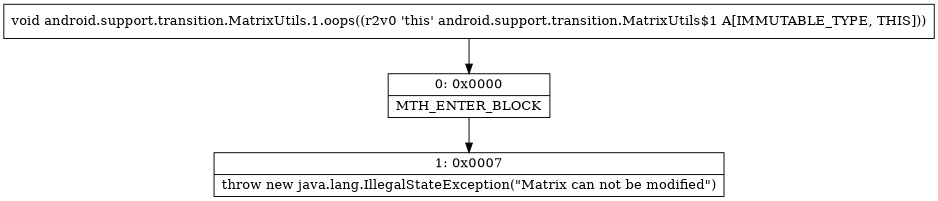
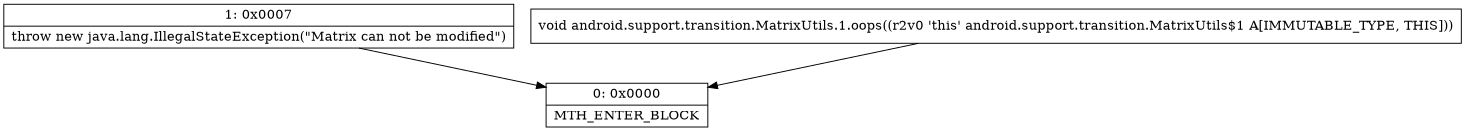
(469, 130) -> (448, 67)
